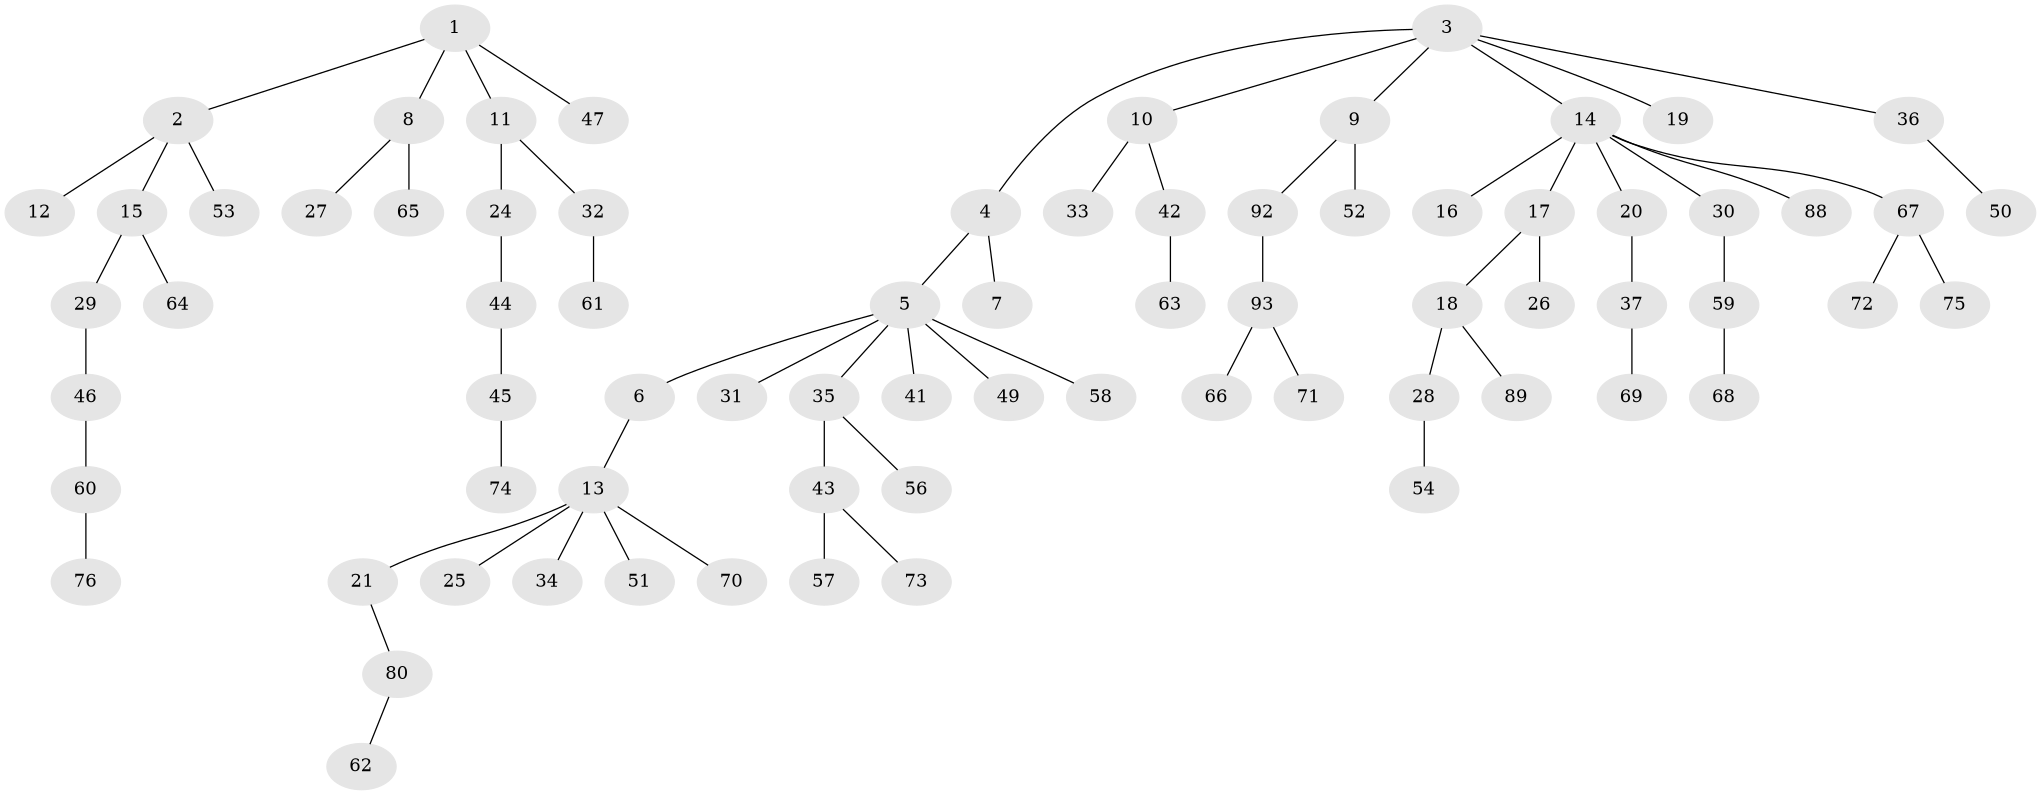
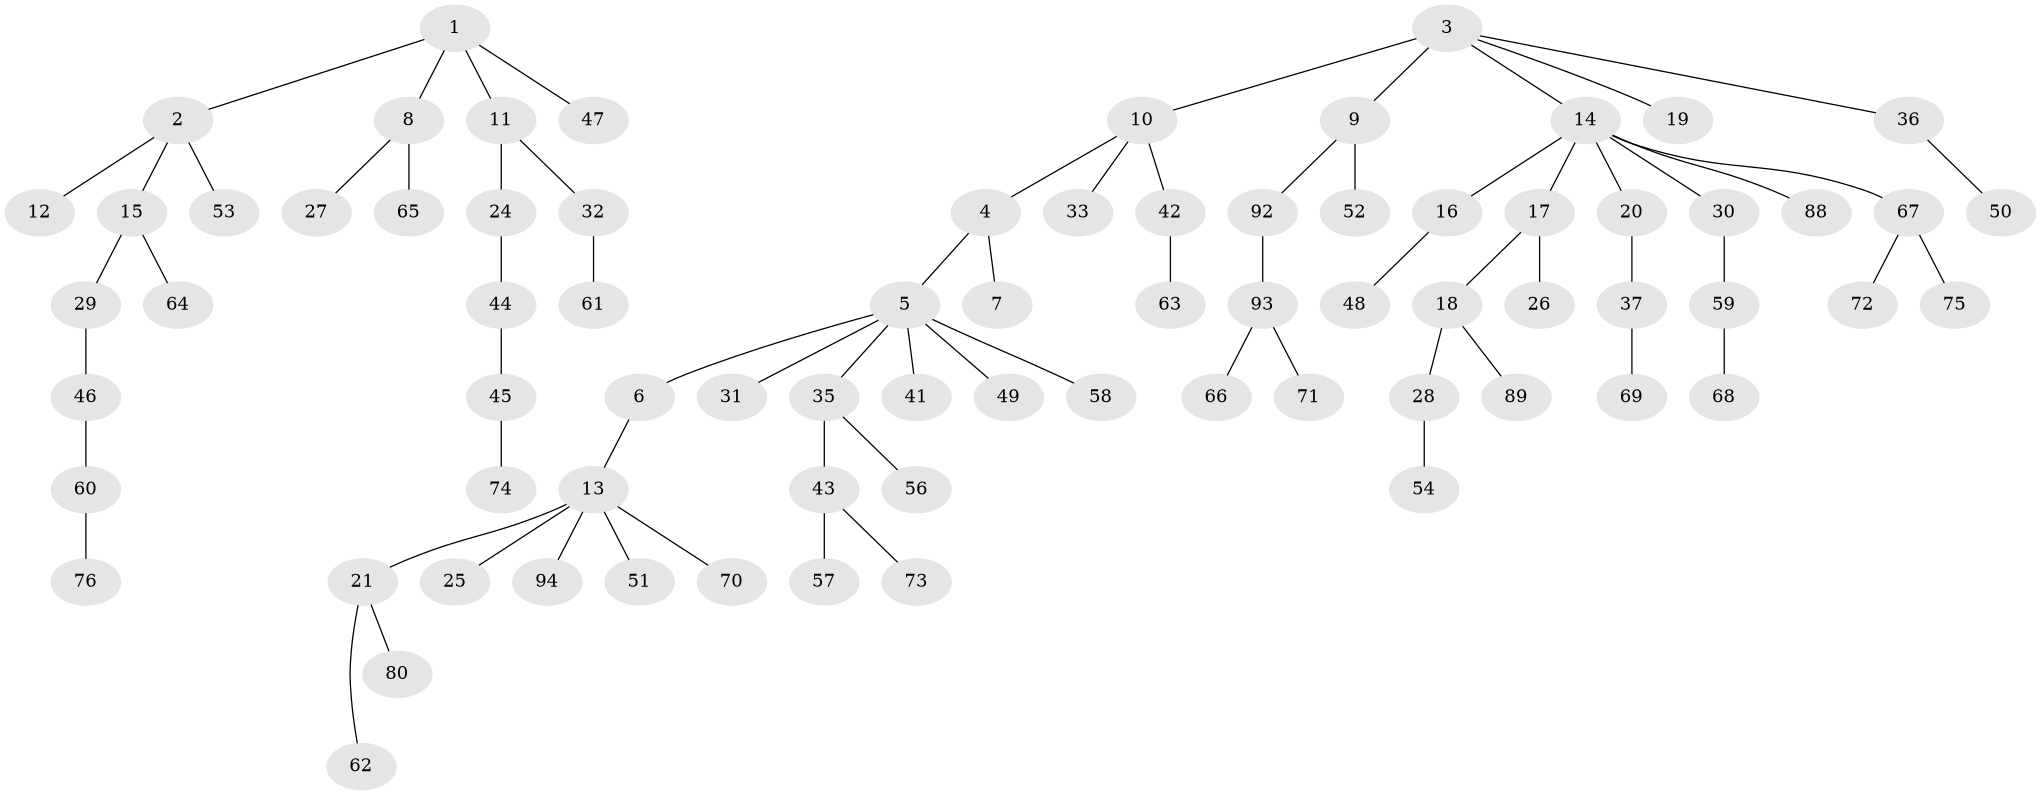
(1184, 62) -> (1064, 167)
none -> (1355, 305)
(547, 582) -> (547, 582)
(379, 721) -> (350, 674)
